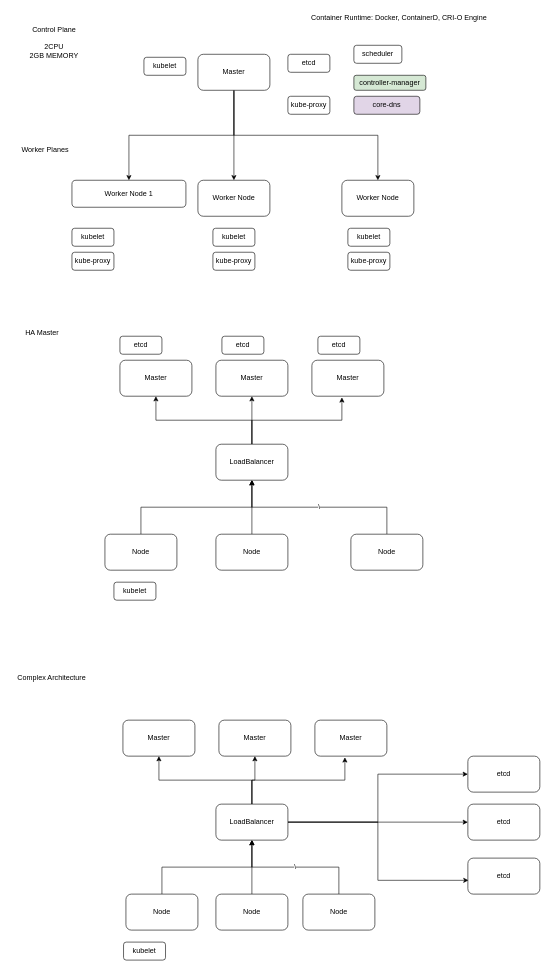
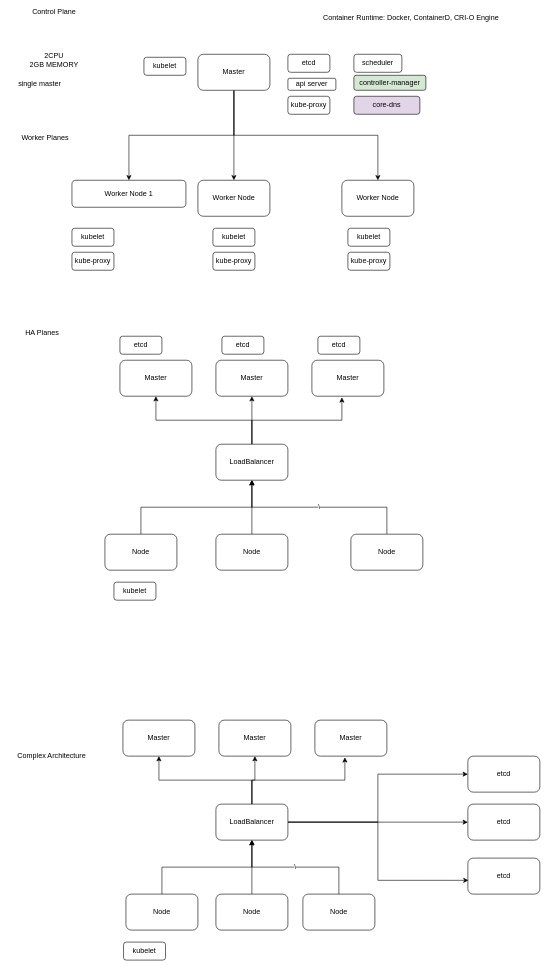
(399, 18) -> (411, 18)
(54, 30) -> (54, 12)
(54, 51) -> (54, 60)
(378, 54) -> (378, 63)
none -> (39, 84)
none -> (312, 84)
(45, 150) -> (45, 138)
(42, 333) -> (42, 333)
(51, 678) -> (51, 756)
